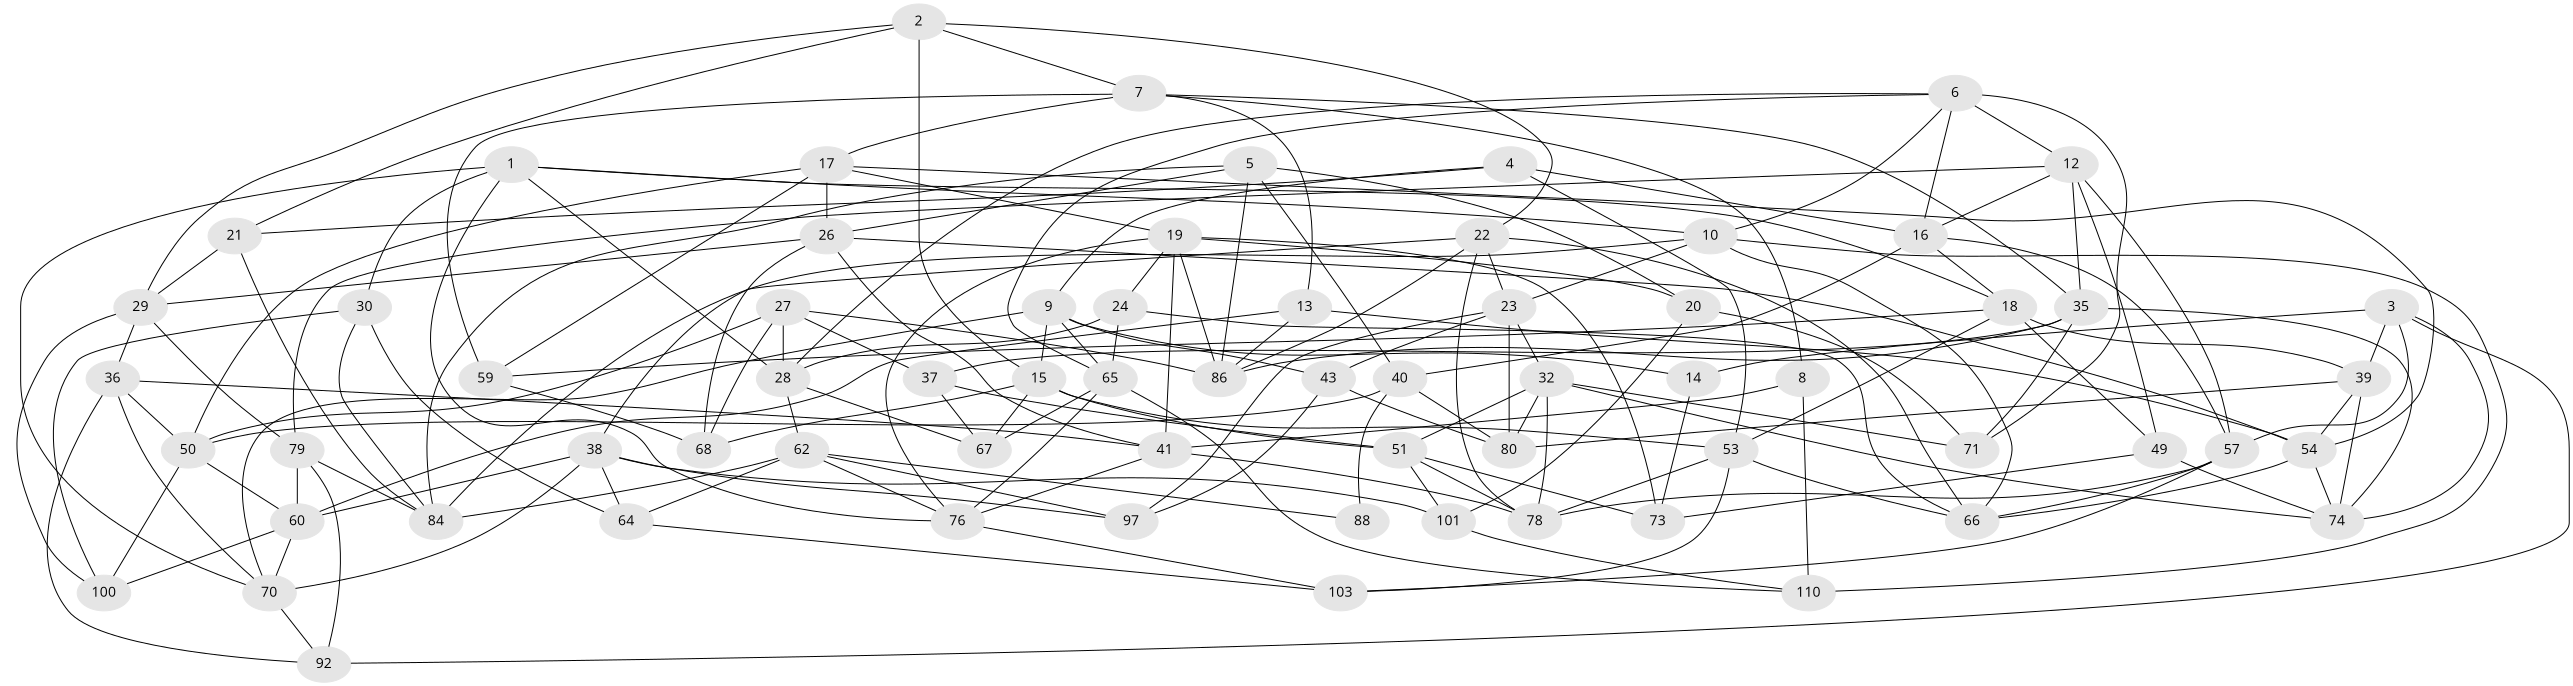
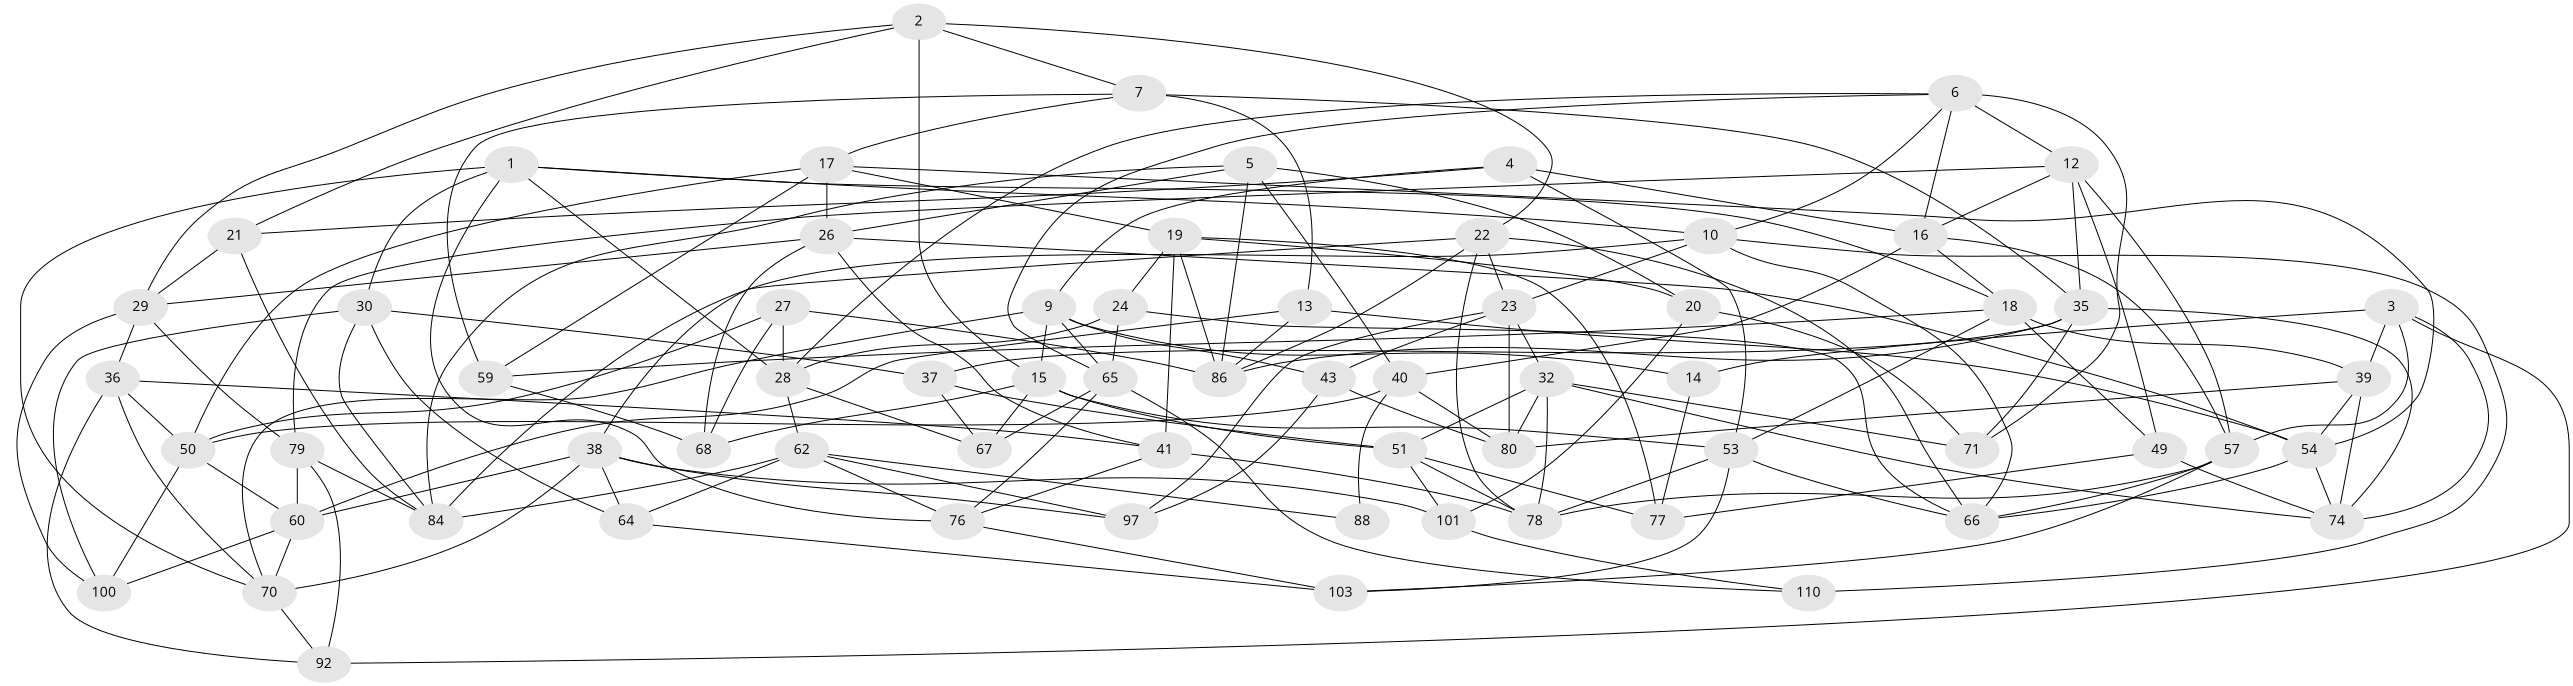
(937, 313) -> none
(862, 346) -> (635, 338)
(1803, 379) -> none
(1658, 522) -> (1658, 522)
